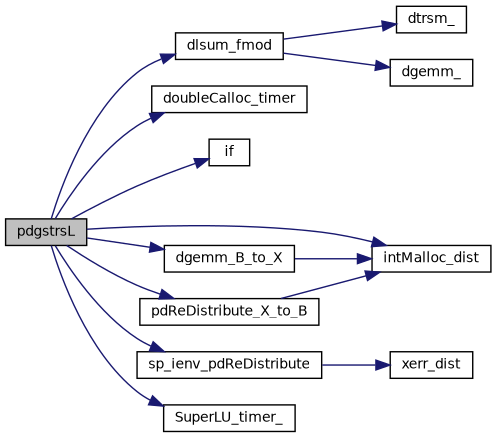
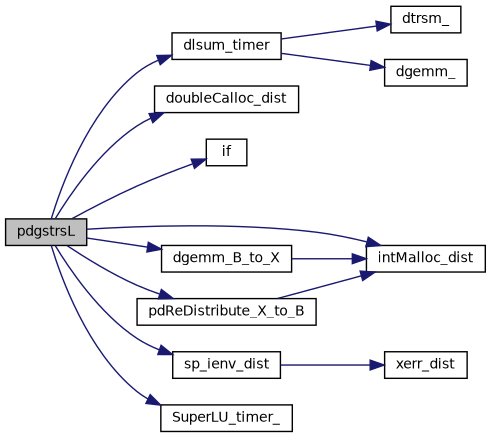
(229, 46) -> (227, 46)
(229, 99) -> (227, 99)
(229, 365) -> (227, 365)
